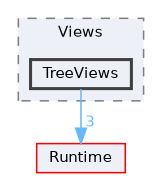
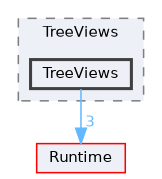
(81, 33) -> (81, 33)
